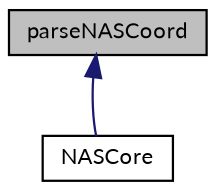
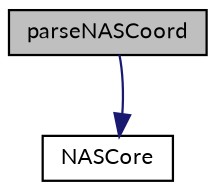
(93, 107) -> (123, 84)
